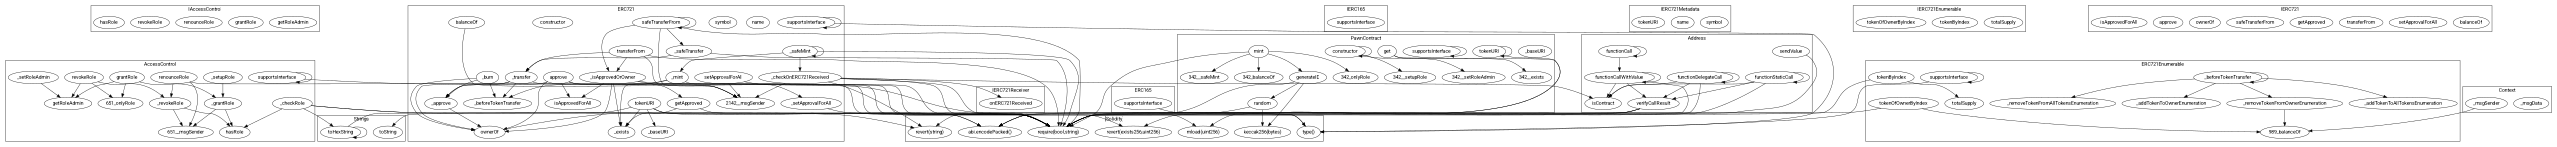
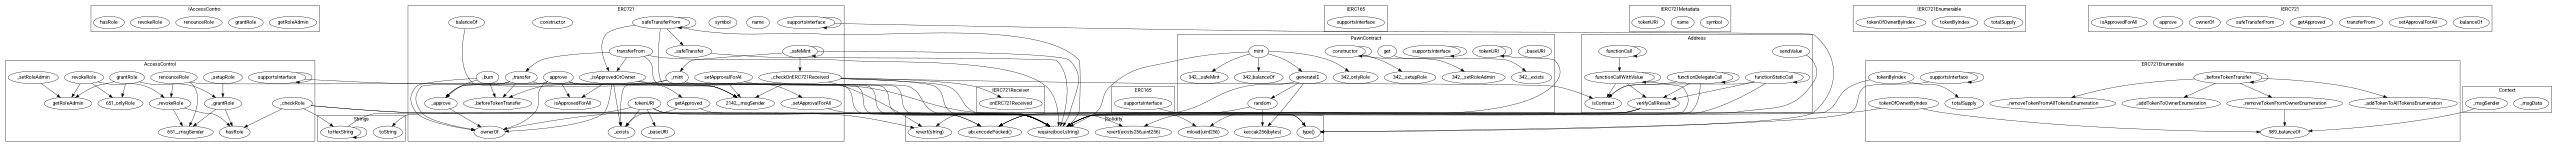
(598, 58) -> none
(1408, 114) -> none
